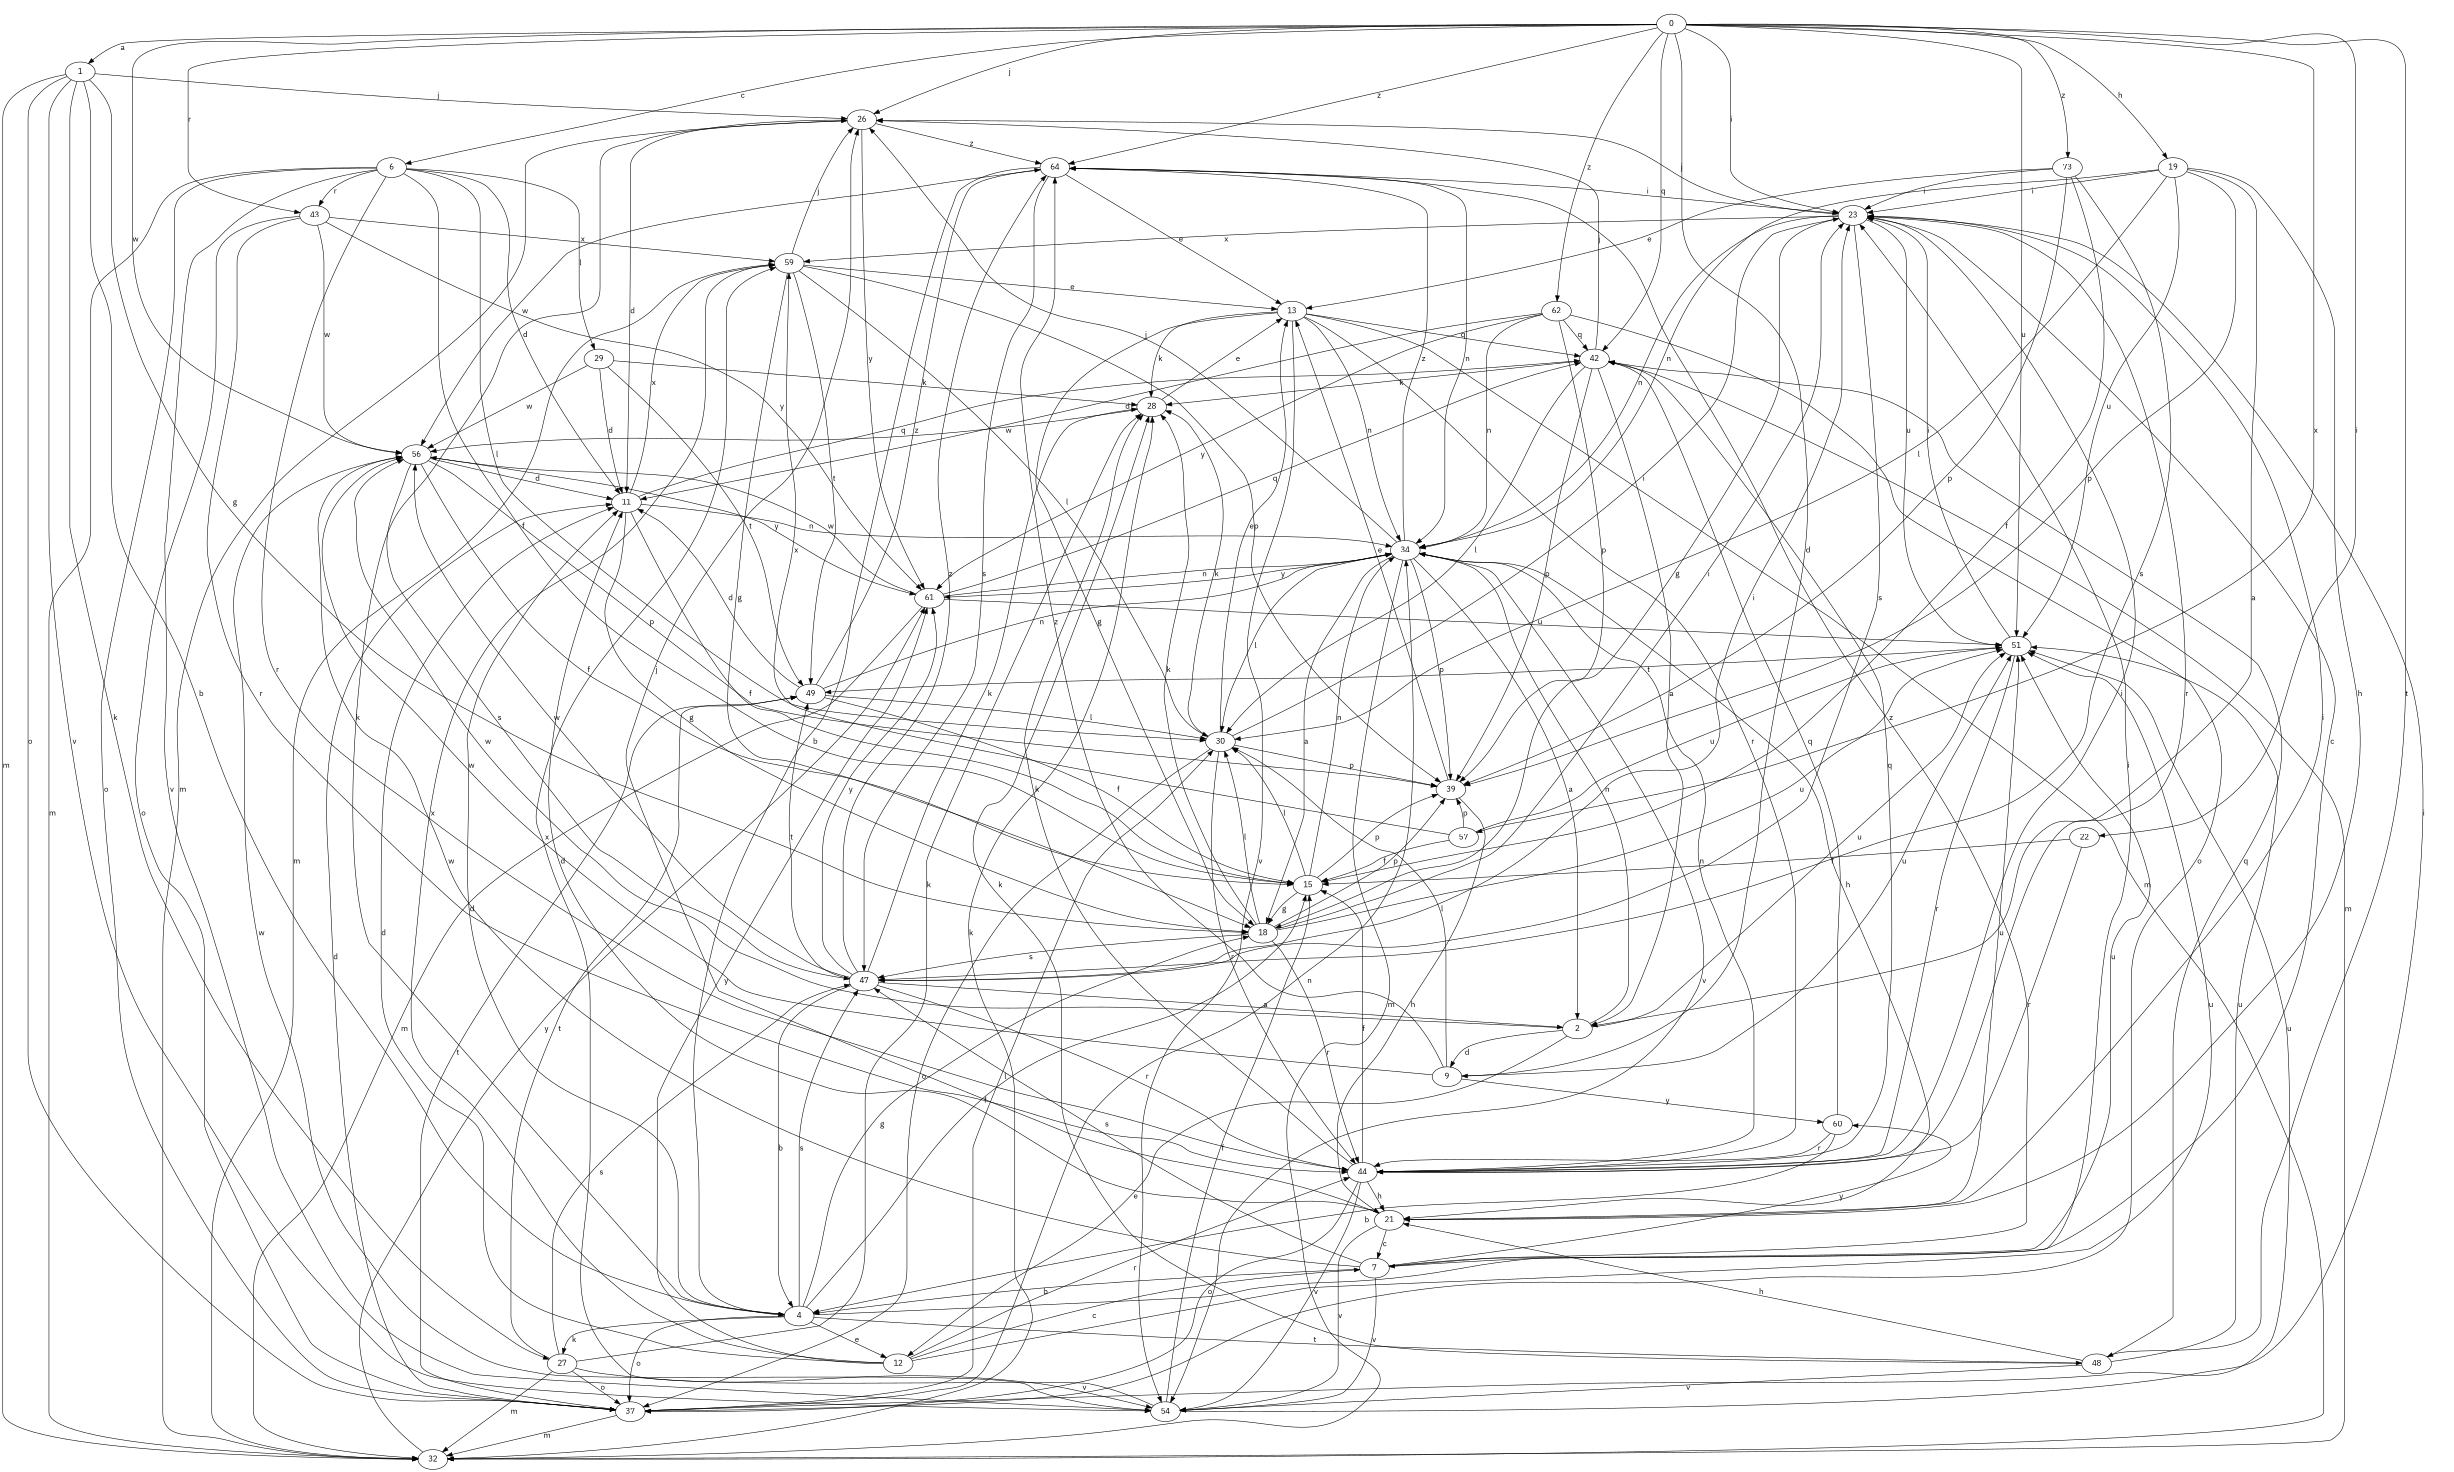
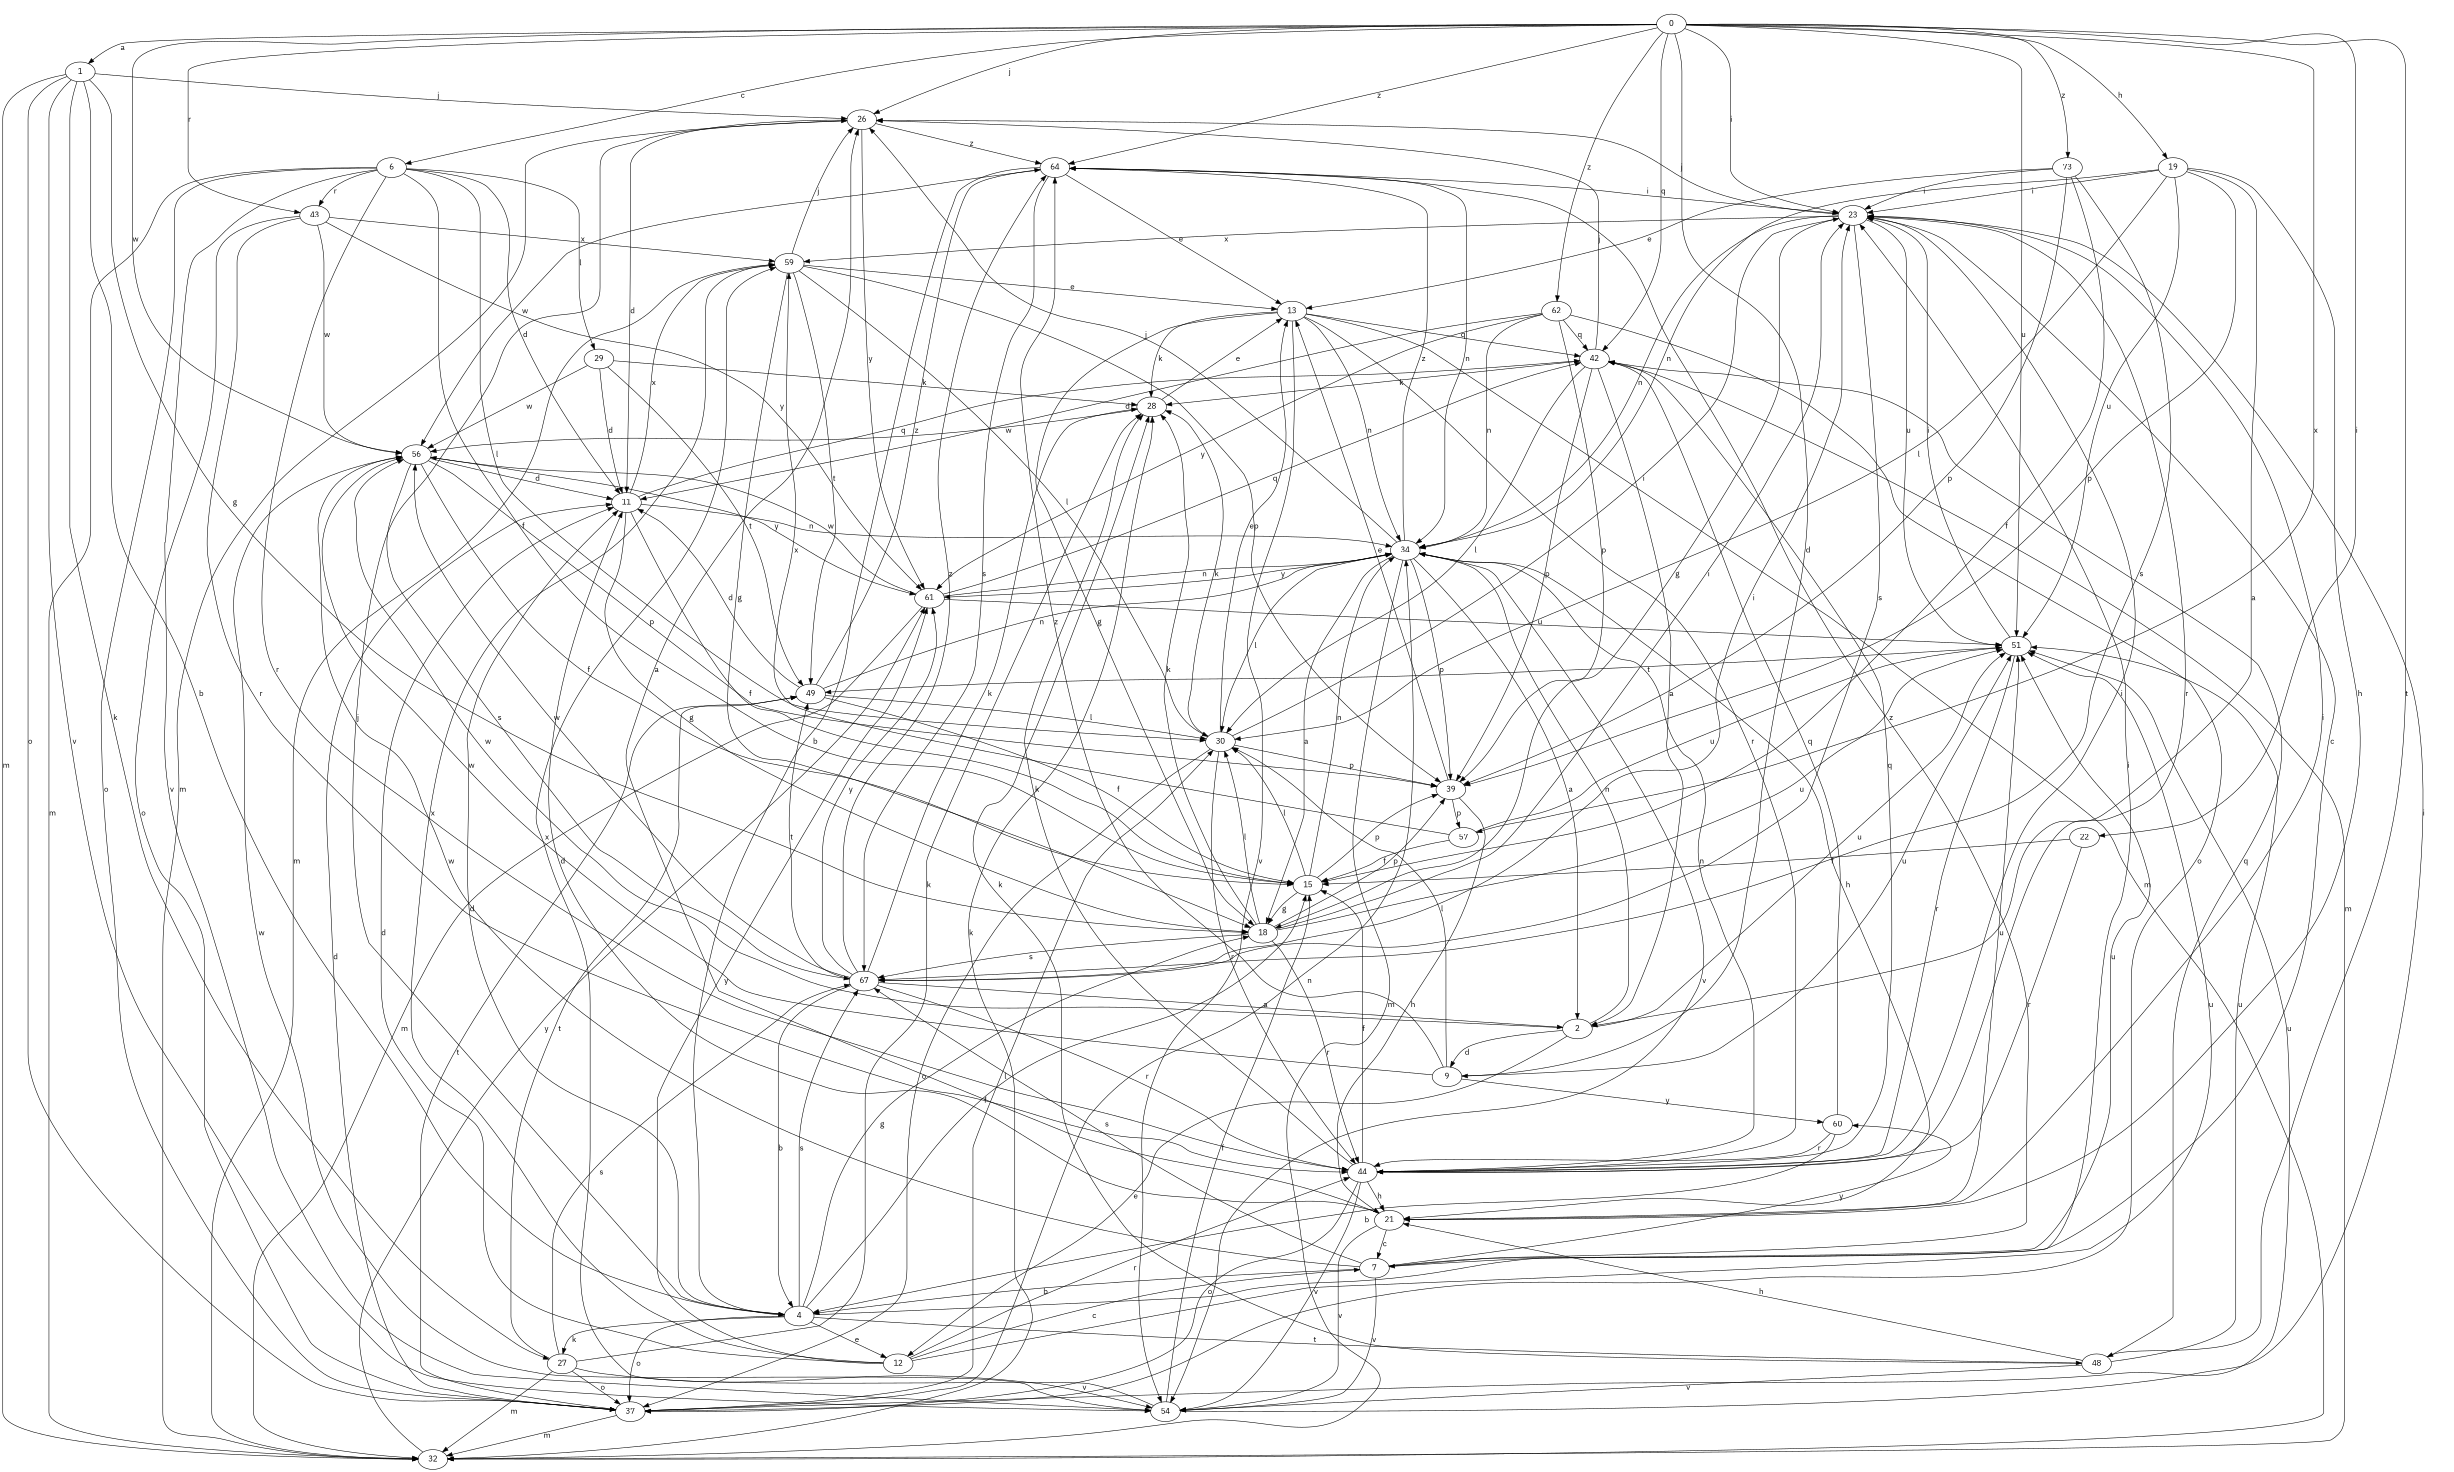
(657, 670) -> (657, 670)
(358, 718) -> (358, 718)
(1463, 815) -> (1455, 811)
(864, 981) -> (864, 981)
